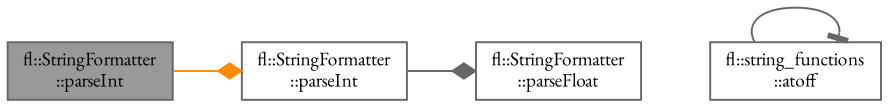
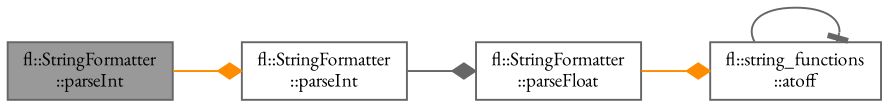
none -> (664, 71)
